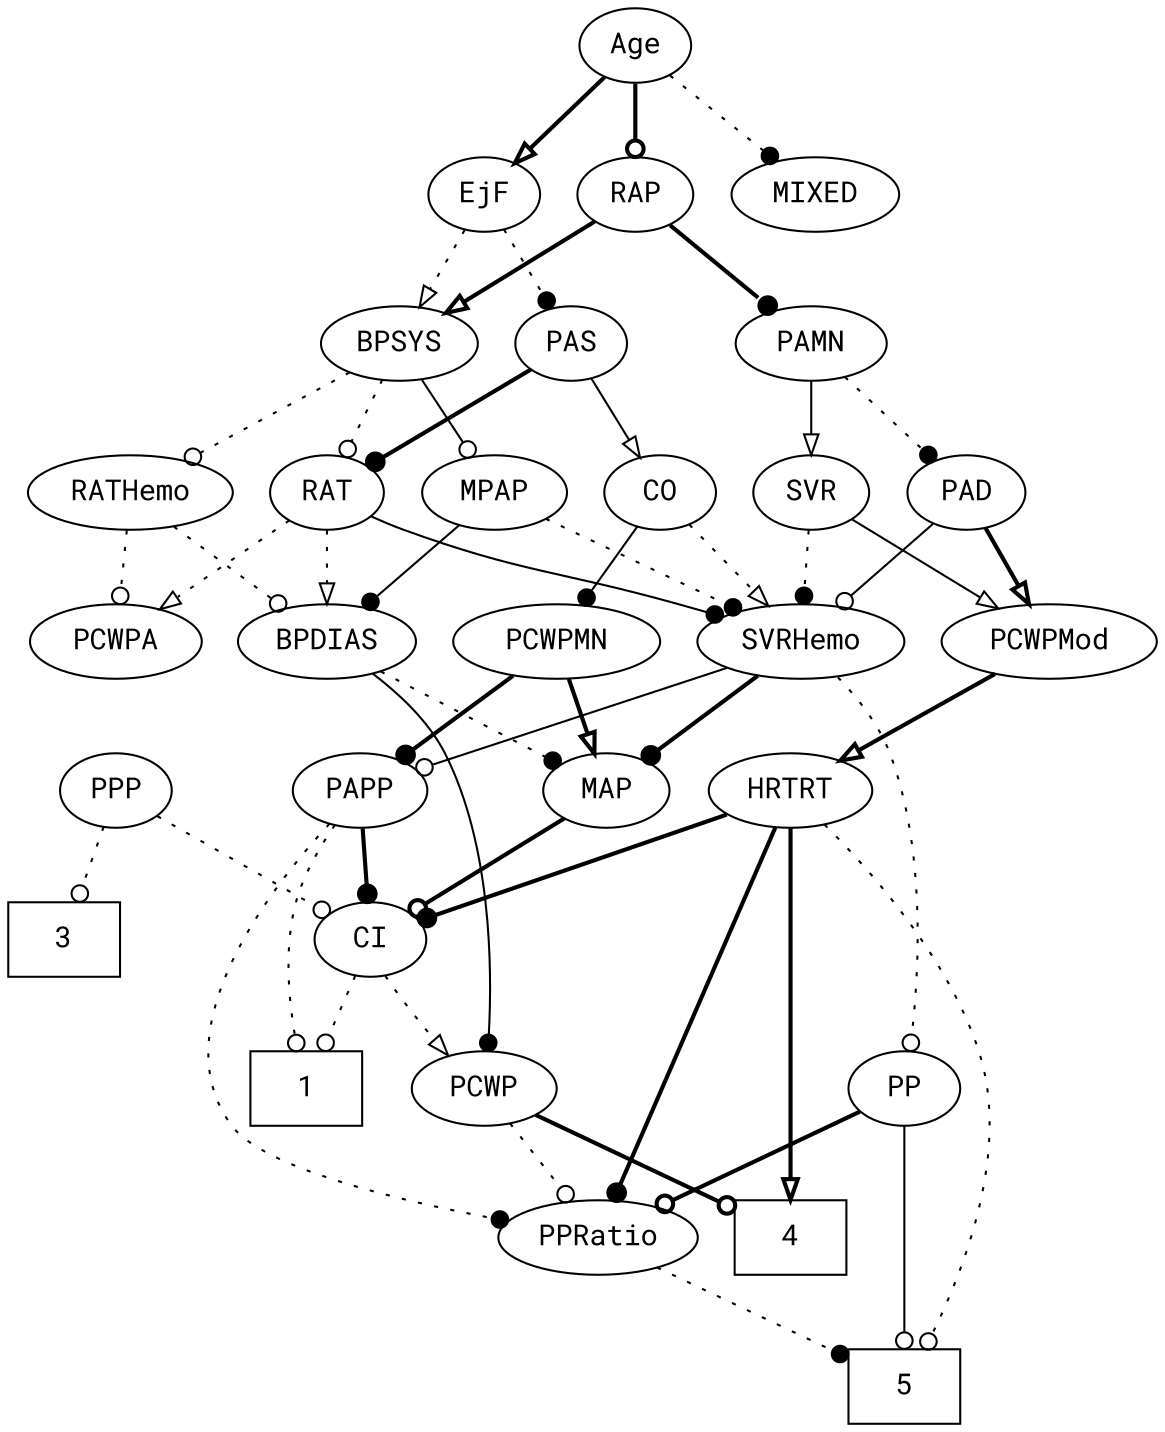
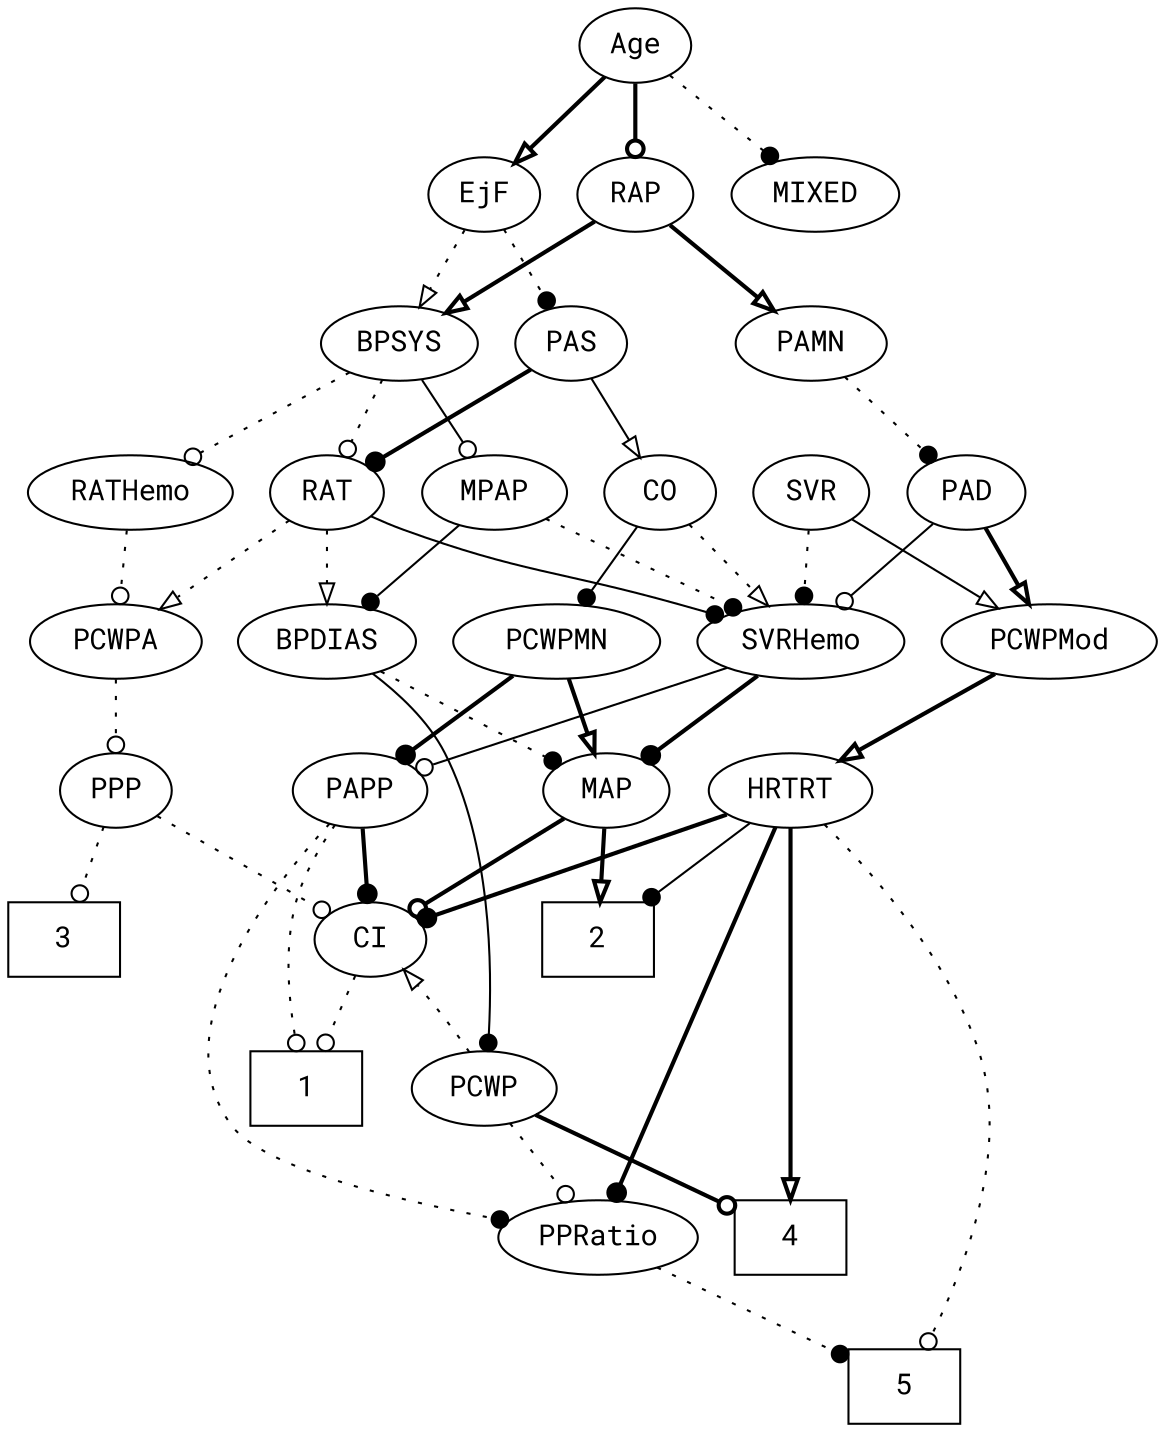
(714, 261) -> (714, 261)
(811, 408) -> none
(213, 555) -> none
none -> (116, 708)
none -> (598, 940)
(409, 1008) -> (444, 1018)
(904, 1089) -> none
